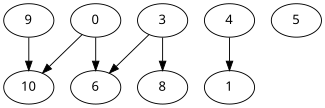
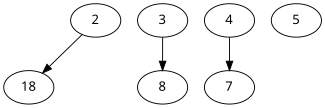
(29, 20) -> none
(96, 20) -> (96, 20)
(29, 87) -> (29, 87)
(96, 87) -> none
(230, 87) -> (230, 87)
